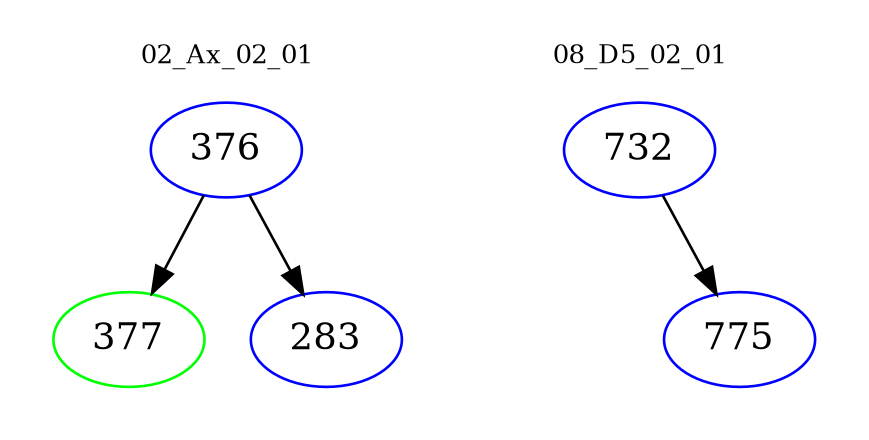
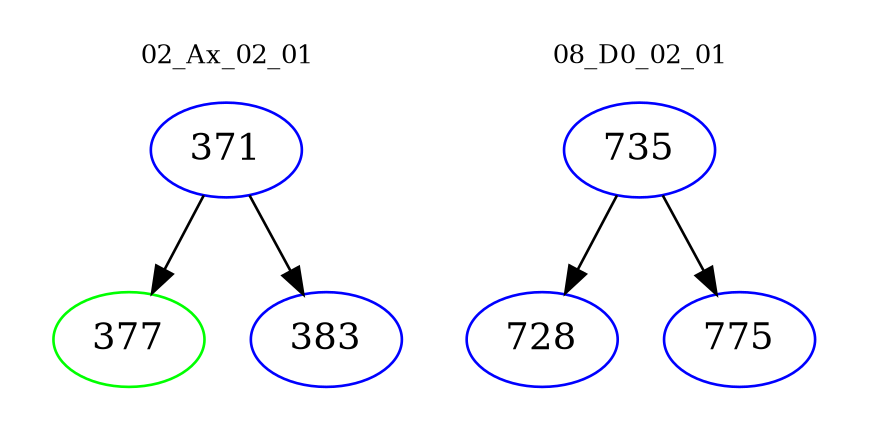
(641, 57) -> (641, 57)
(226, 150) -> (226, 150)
(640, 150) -> (640, 150)
(326, 340) -> (326, 340)
none -> (542, 340)
